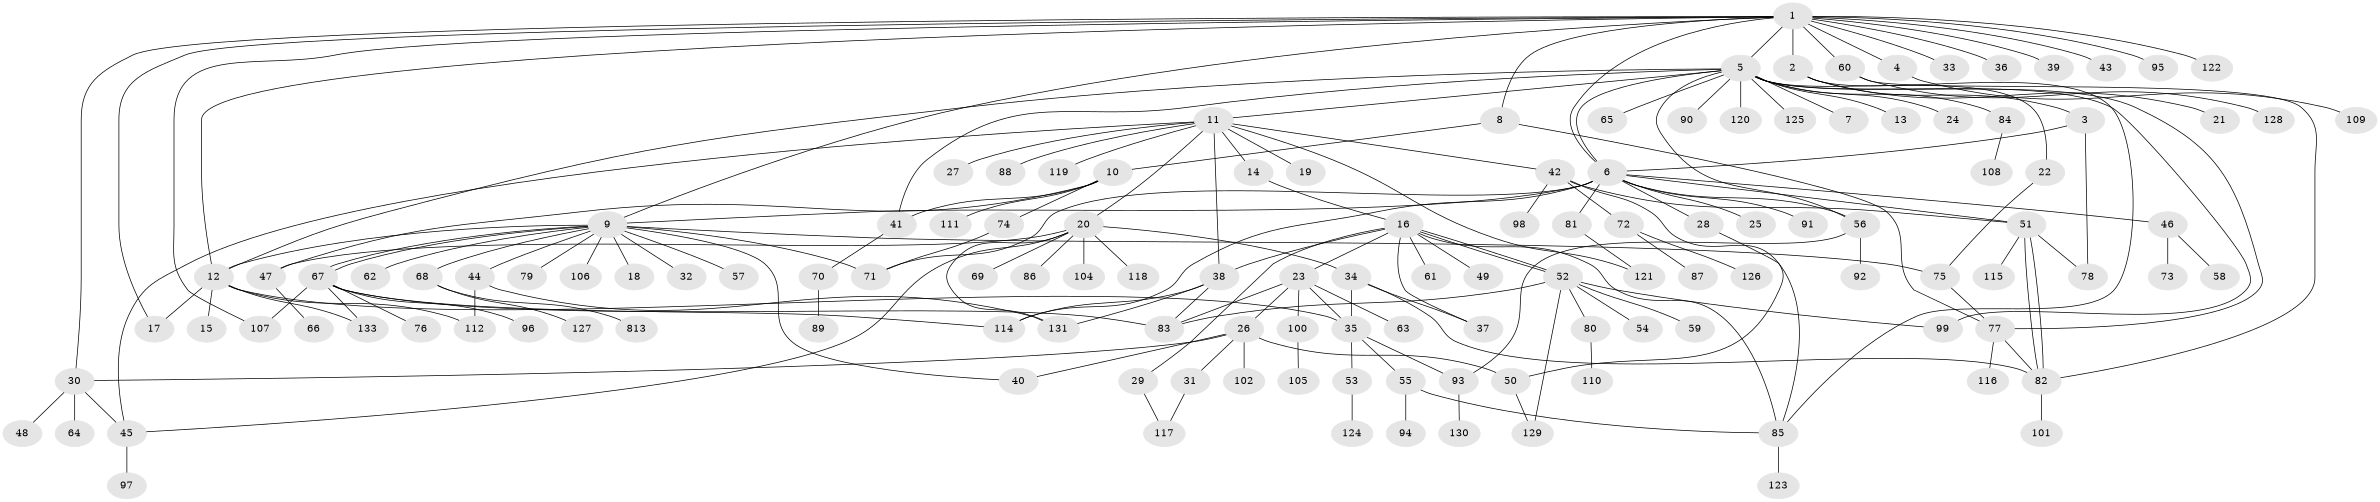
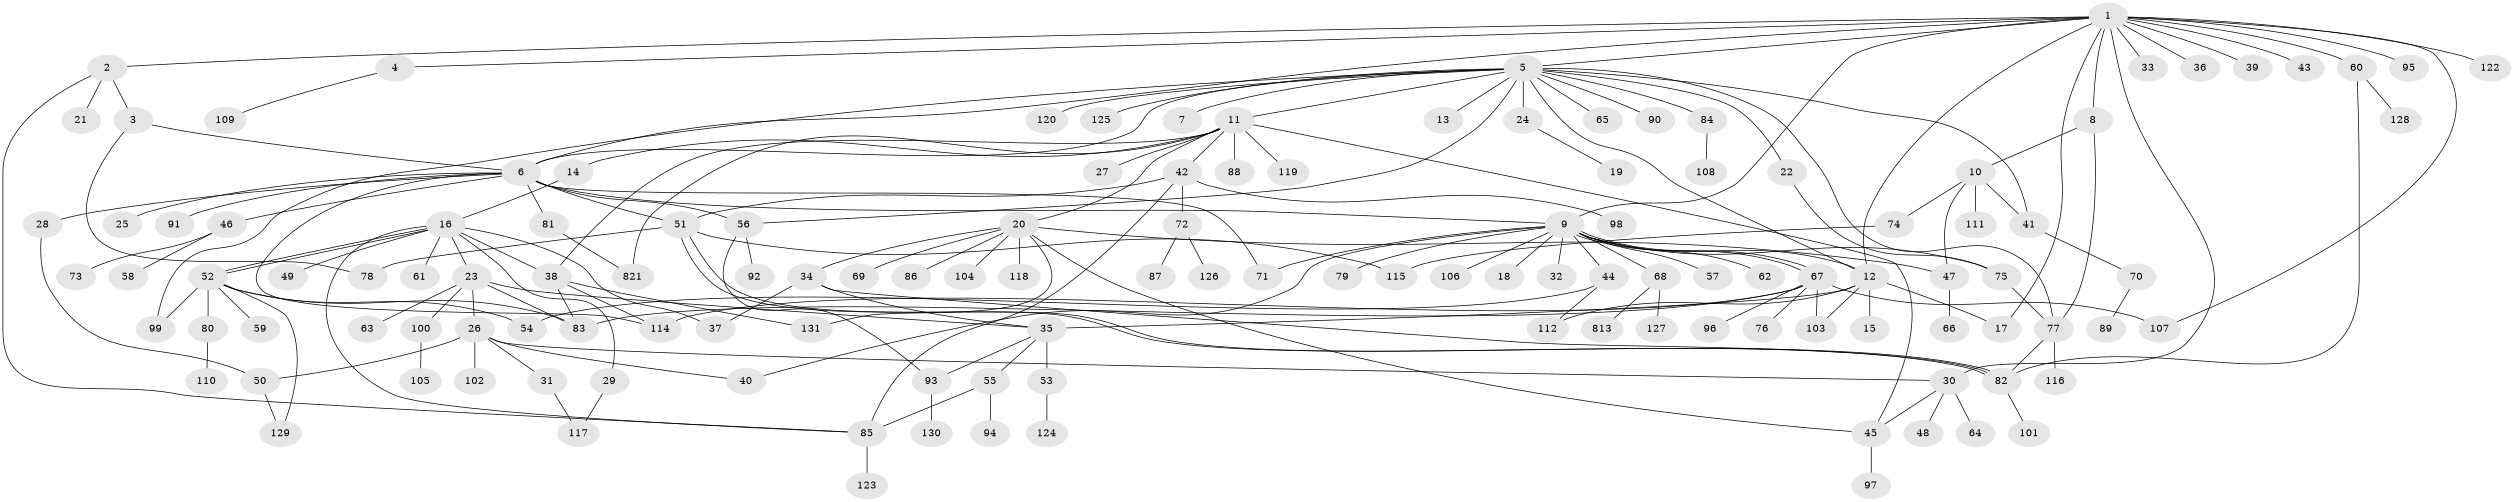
(1260, 146) -> (1570, 146)
(938, 252) -> (1642, 238)
(1644, 277) -> (633, 277)
(766, 303) -> (804, 297)
(368, 329) -> (1816, 329)
